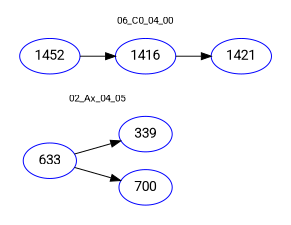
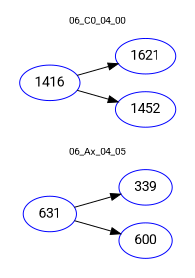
(93, 56) -> (93, 95)
(241, 56) -> (146, 56)
(98, 99) -> (98, 152)
(50, 161) -> (50, 214)
(146, 187) -> (146, 241)
